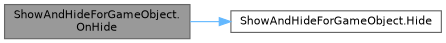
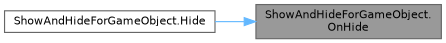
(205, 22) -> (229, 22)
